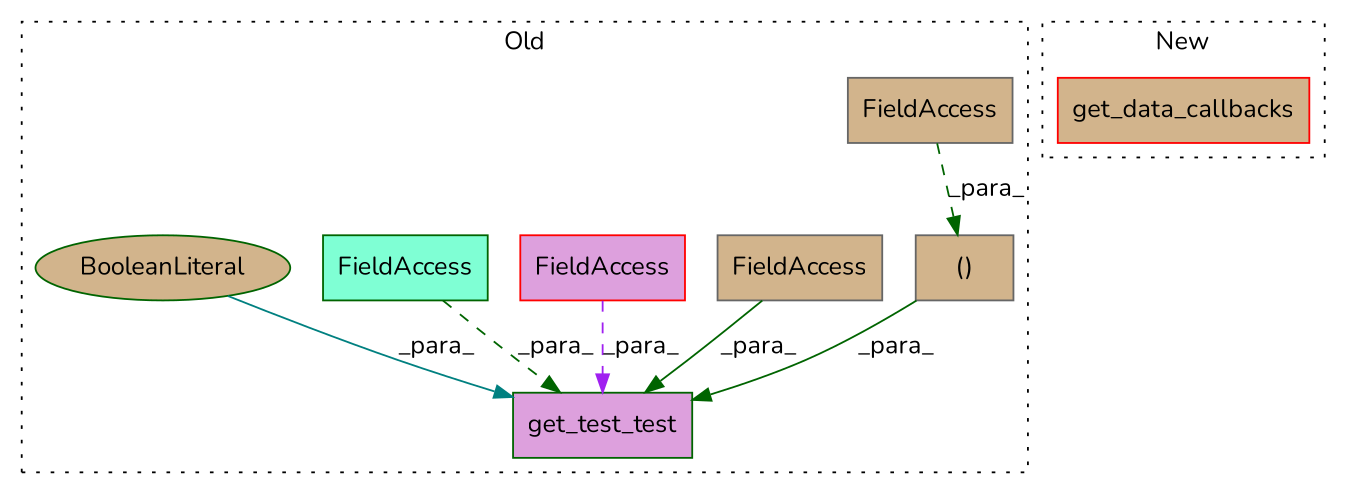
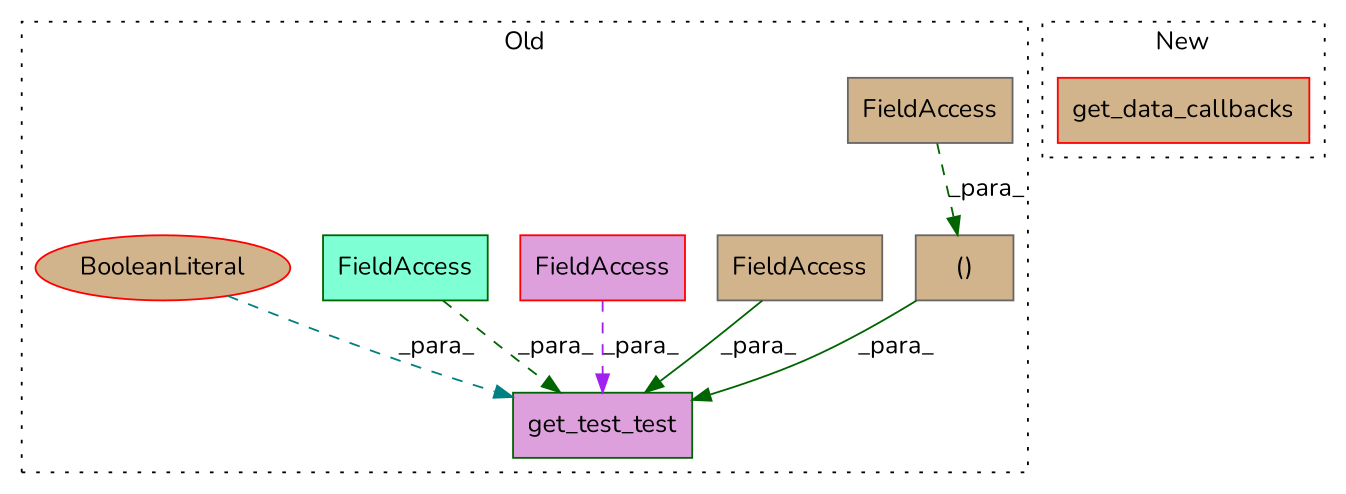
(163, 268) -> (163, 268)
(360, 347) -> (360, 347)
